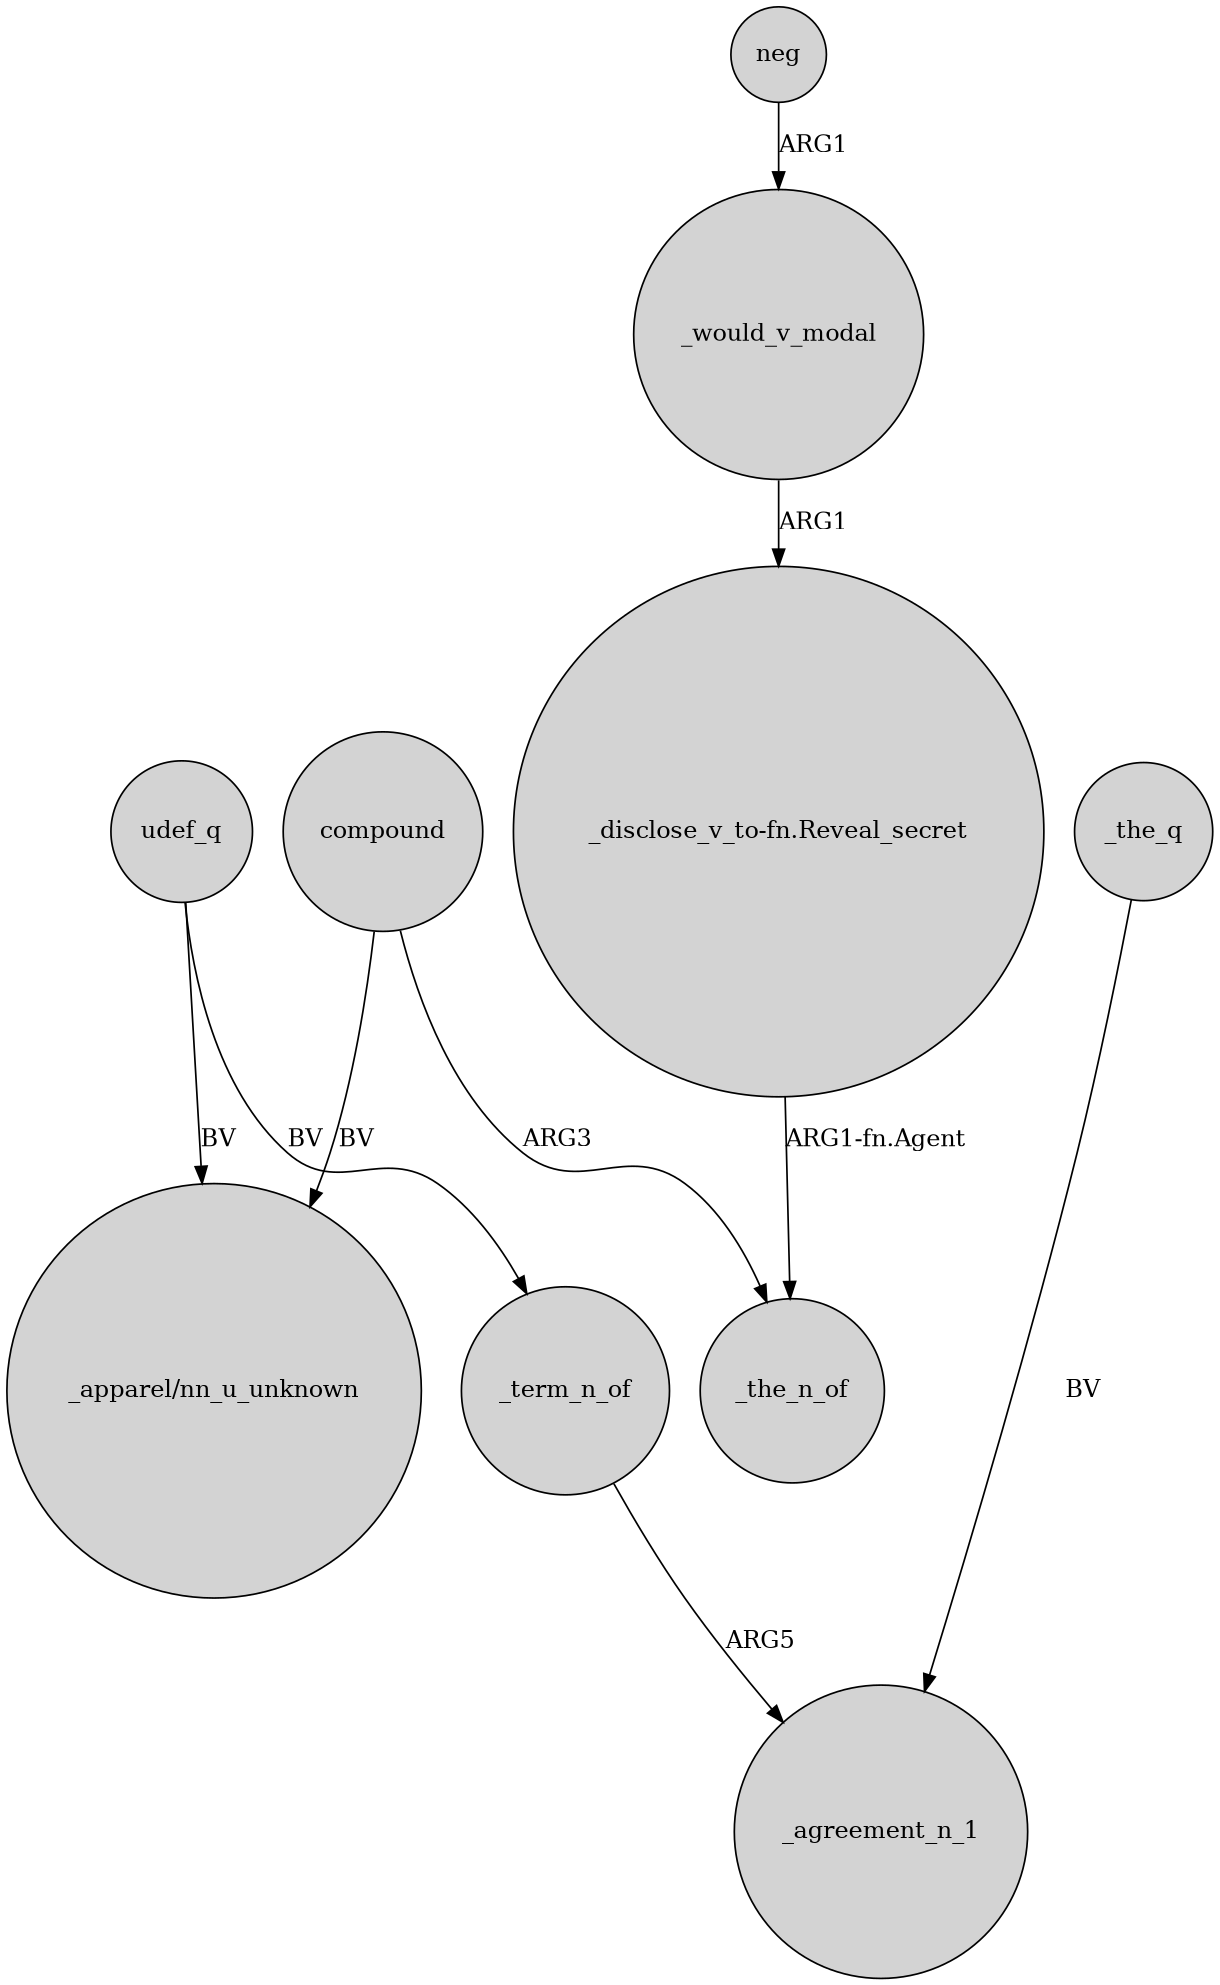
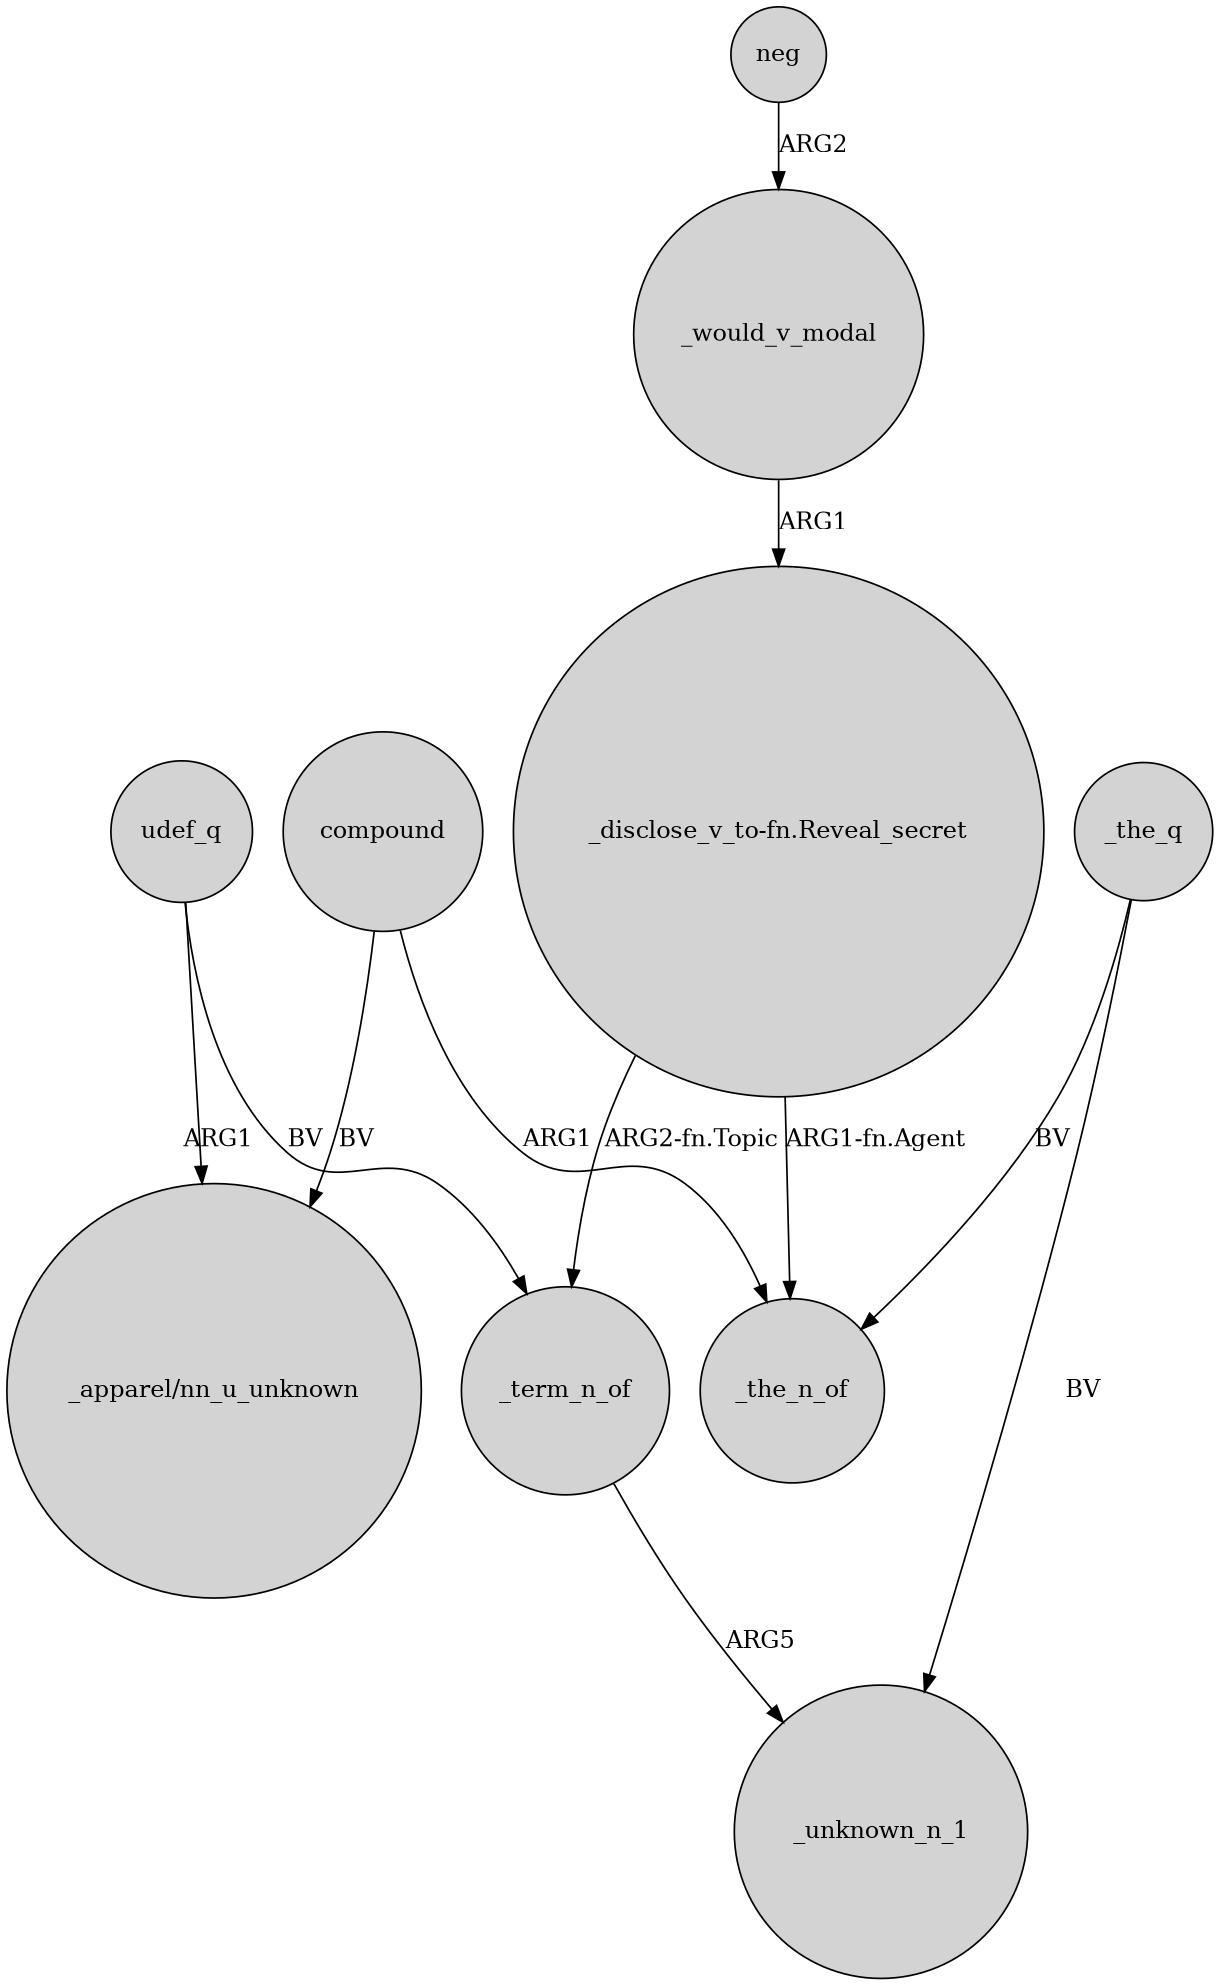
(814, 146) -> (814, 146)
none -> (1038, 1129)
(218, 1140) -> (218, 1140)
(558, 1140) -> (558, 1140)
none -> (595, 1160)
(881, 1832) -> (881, 1832)
